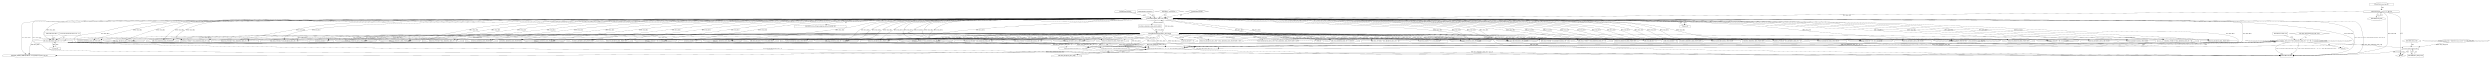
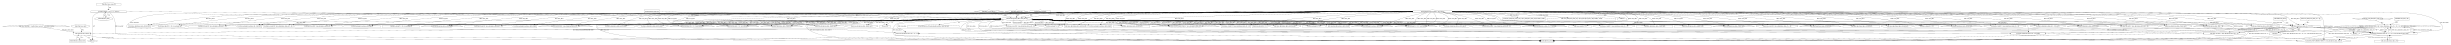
none -> (1027, 24)
(1154, 30) -> (974, 13)
